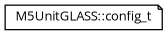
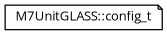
(84, 17) -> (84, 17)
